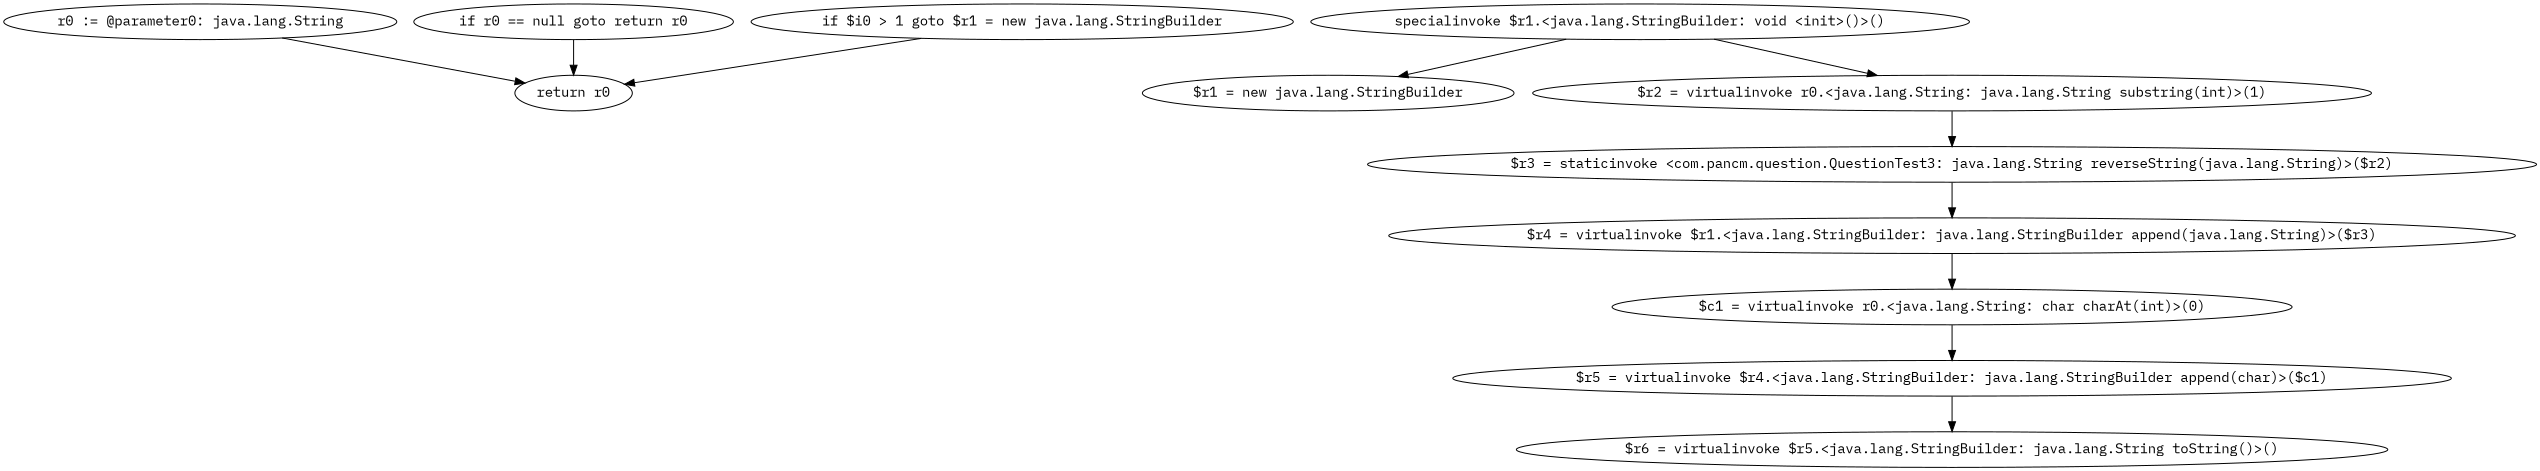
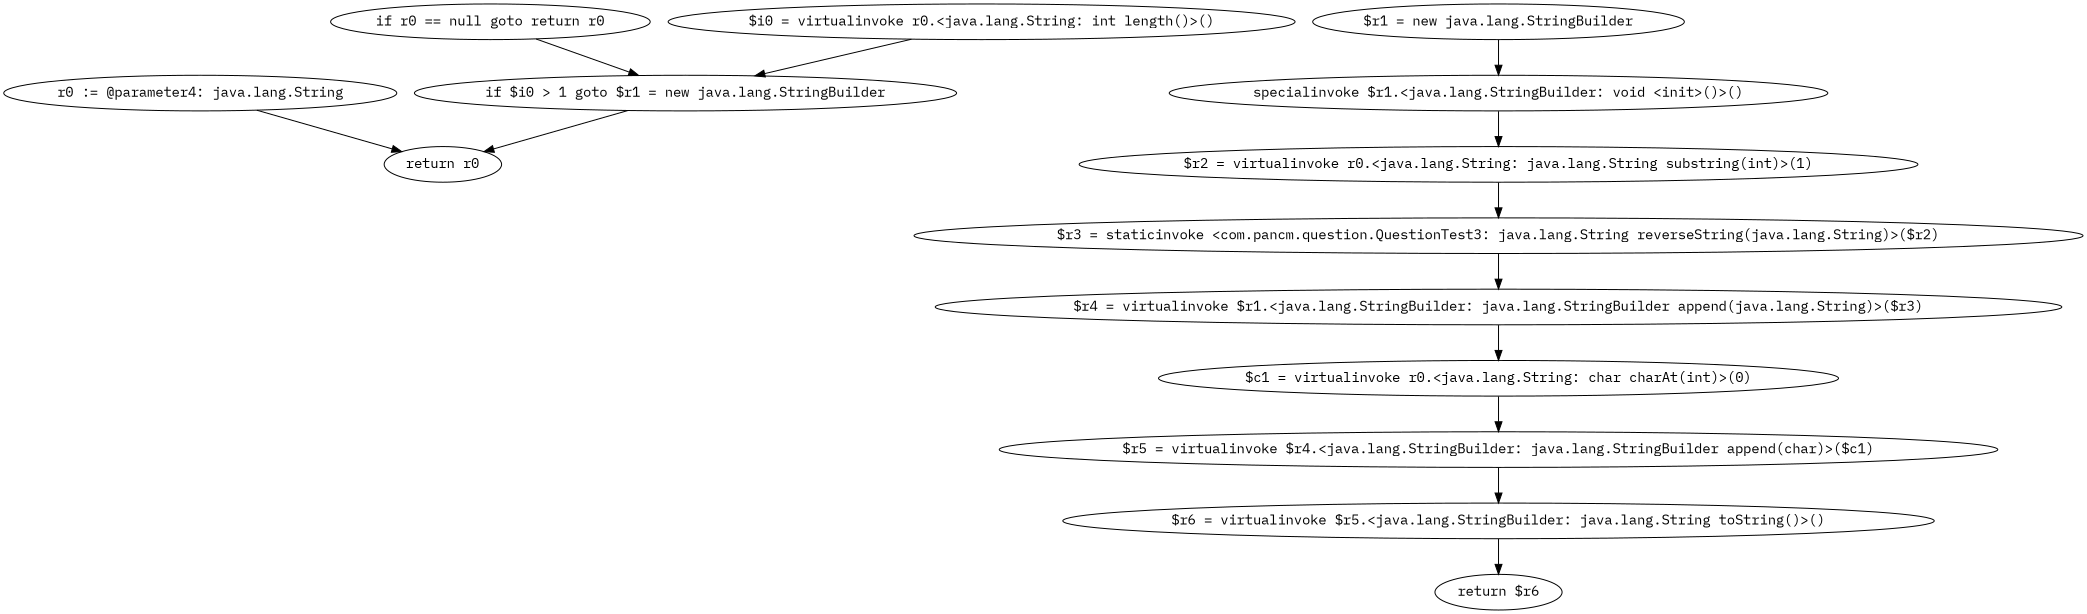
(200, 22) -> (200, 93)
none -> (982, 22)
(574, 53) -> (583, 56)
(1487, 57) -> (1498, 53)
none -> (1498, 592)
